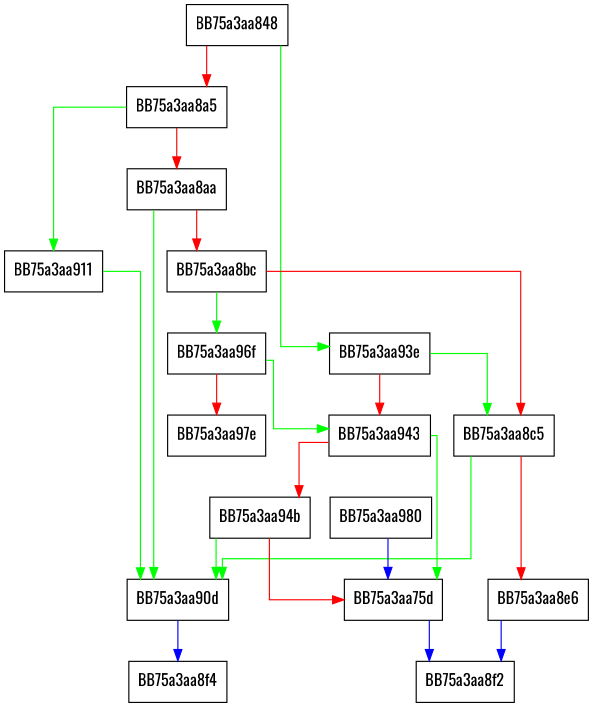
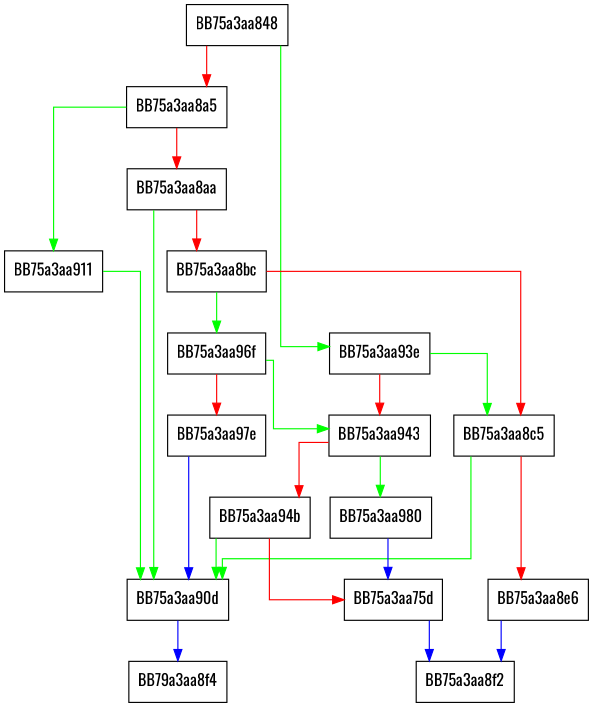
(437, 499) -> (380, 471)
none -> (189, 512)
(178, 682) -> (178, 682)
